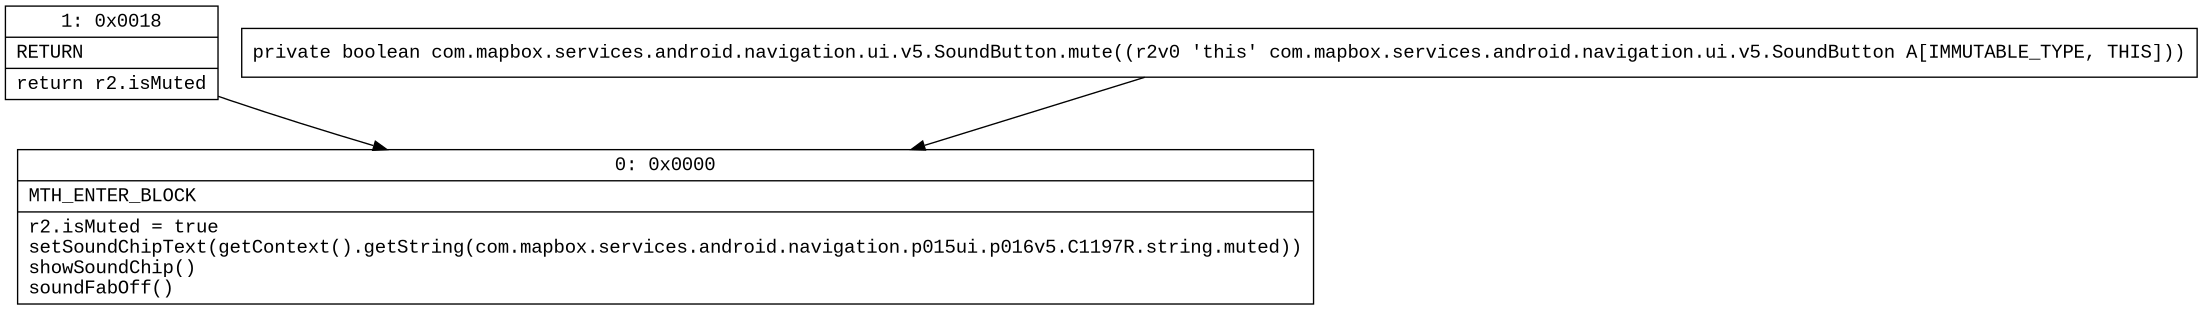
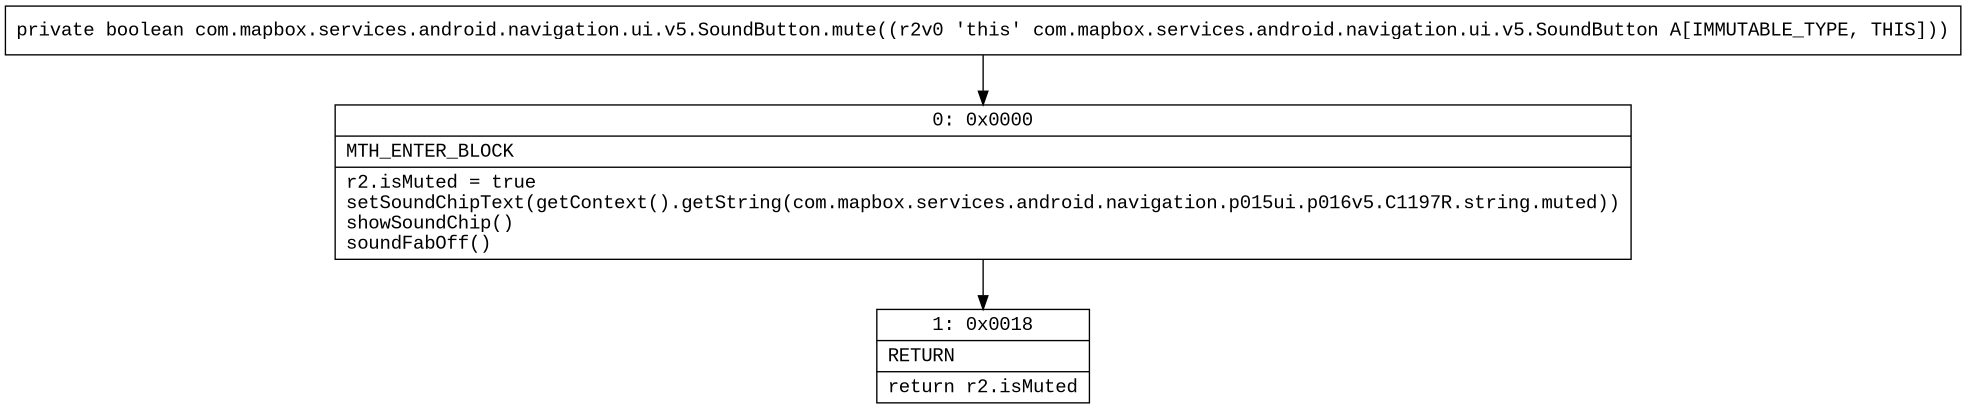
(296, 122) -> (983, 278)
